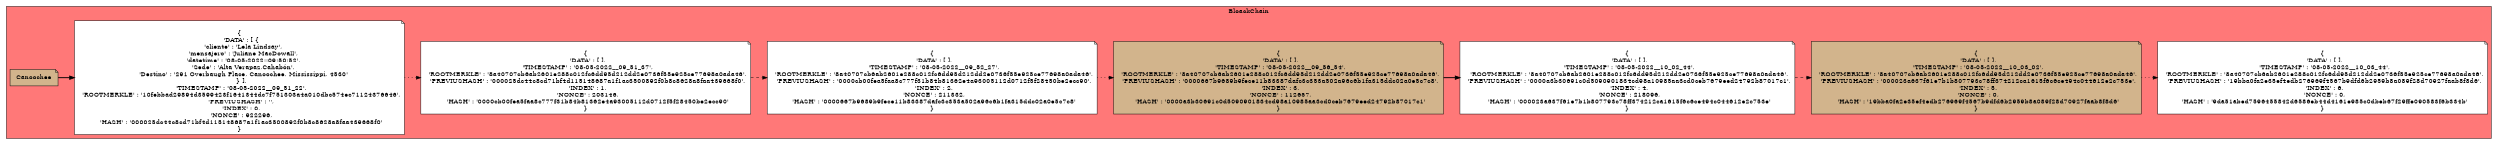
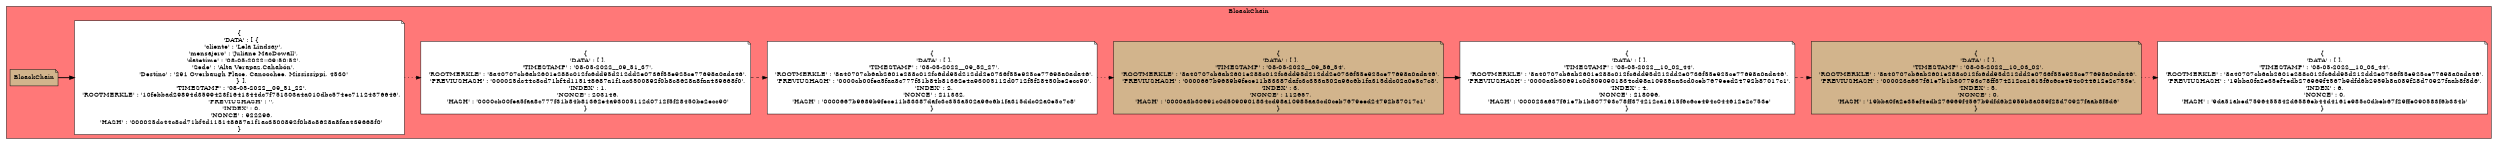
(34, 78) -> (34, 78)
